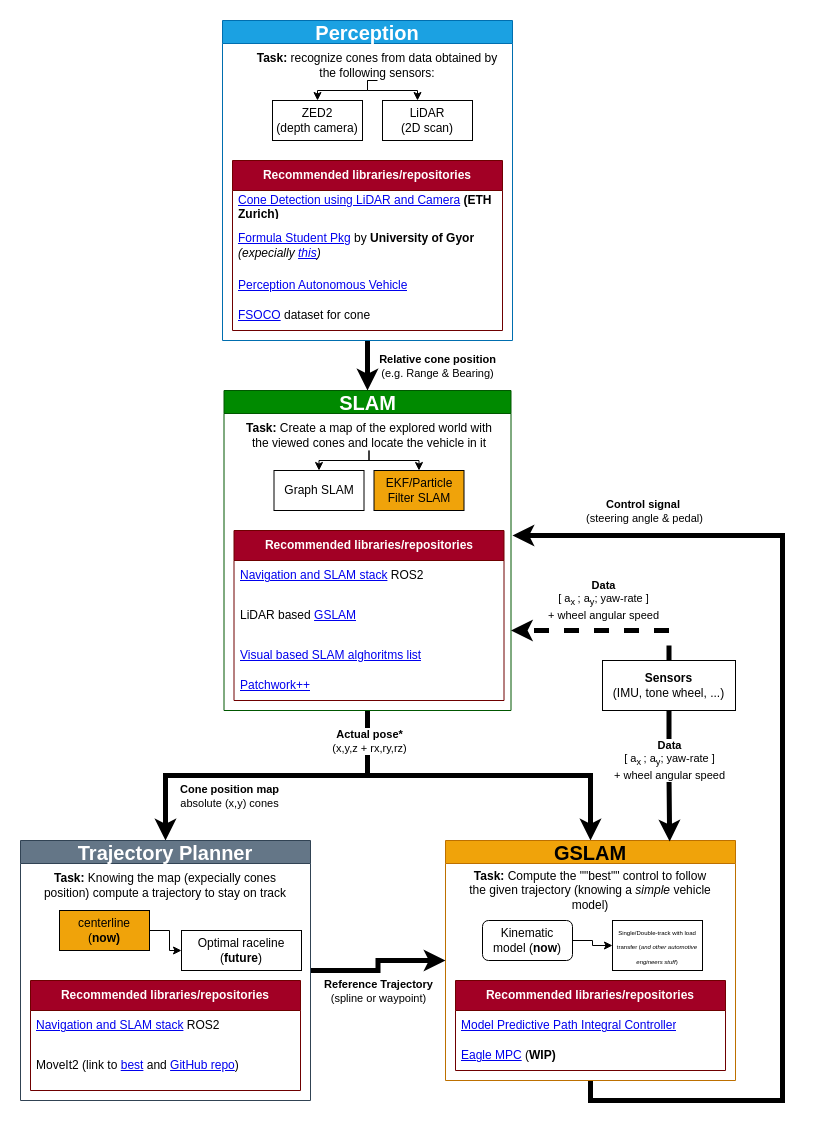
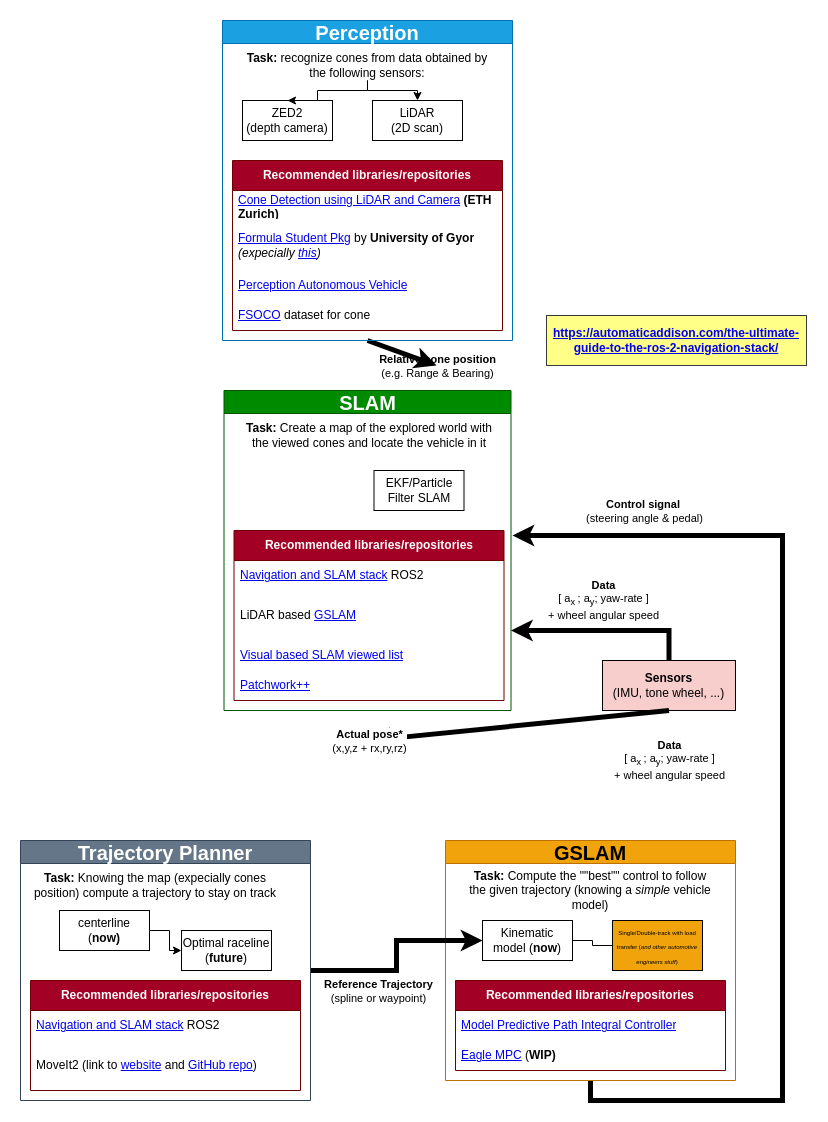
(378, 66) -> (368, 66)
(318, 121) -> (288, 121)
(428, 121) -> (418, 121)
none -> (677, 341)
(368, 359) -> (397, 351)
(342, 461) -> none
(396, 461) -> none
(319, 491) -> none
(419, 491) -> (419, 491)
(669, 638) -> (669, 638)
(336, 656) -> (324, 656)
(669, 686) -> (669, 686)
(241, 776) -> none
(505, 776) -> none
(669, 804) -> (537, 724)
(166, 886) -> (156, 886)
(105, 931) -> (105, 931)
(528, 941) -> (528, 941)
(604, 946) -> (607, 946)
(658, 946) -> (658, 946)
(242, 951) -> (227, 951)
(400, 961) -> (409, 941)
(152, 1066) -> (160, 1066)
